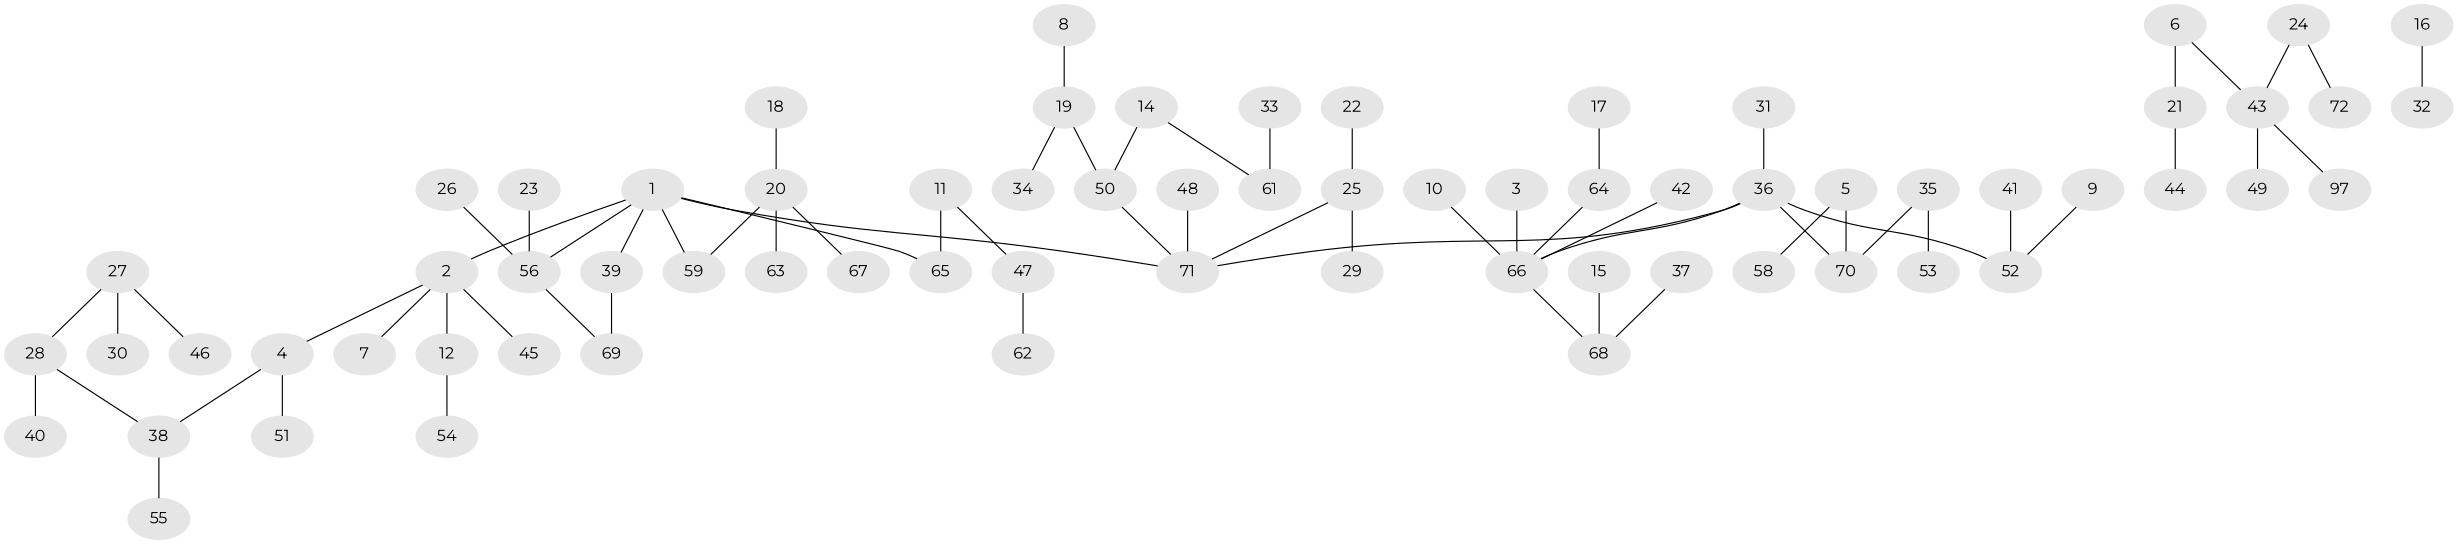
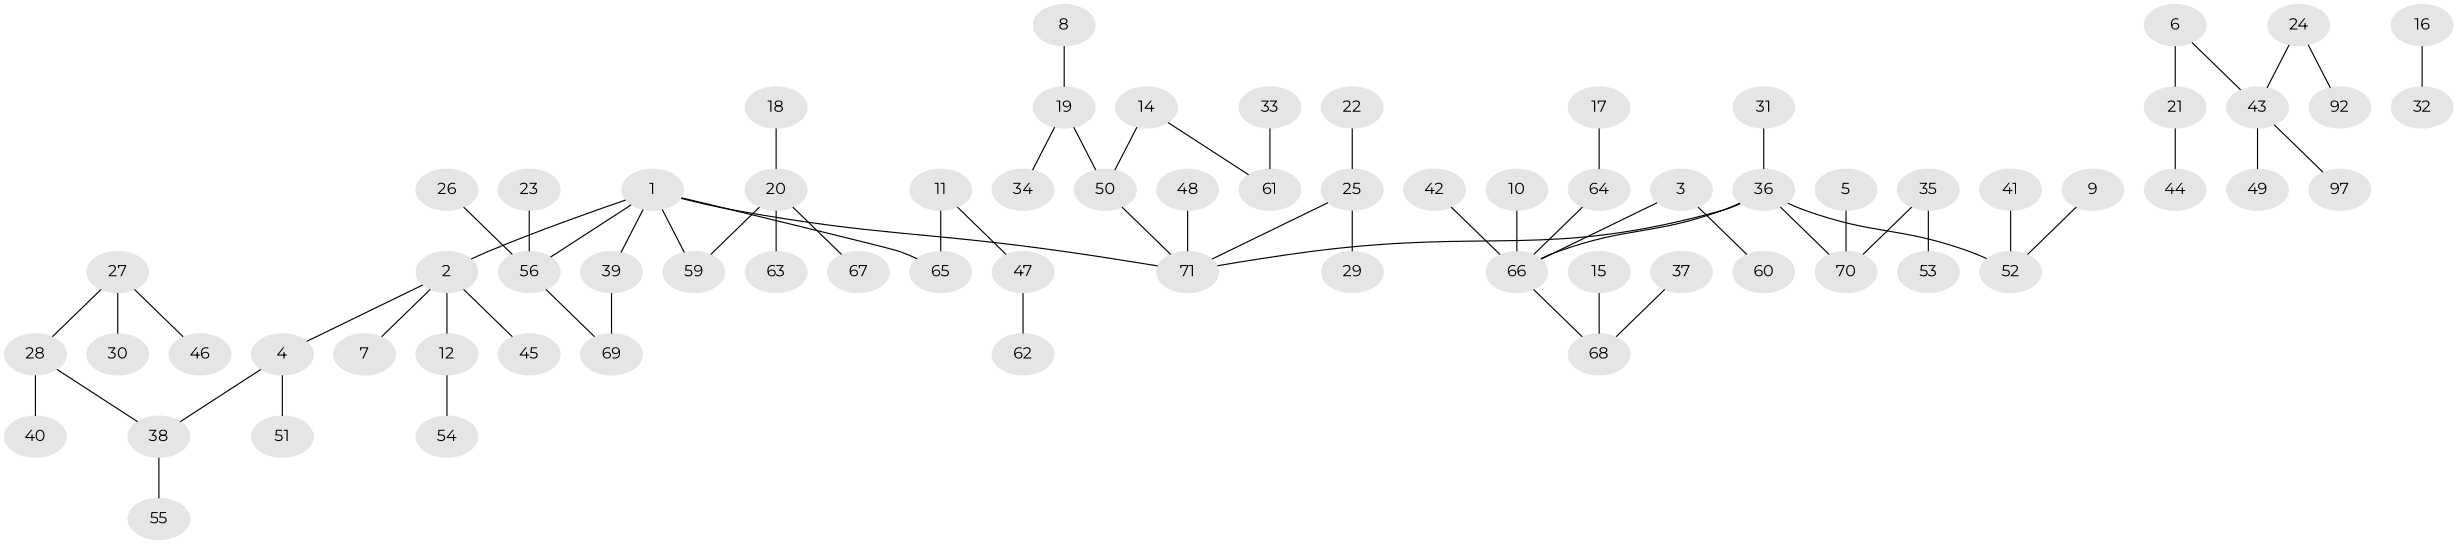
(2340, 107) -> (2340, 107)
(1764, 272) -> none
none -> (1764, 272)
